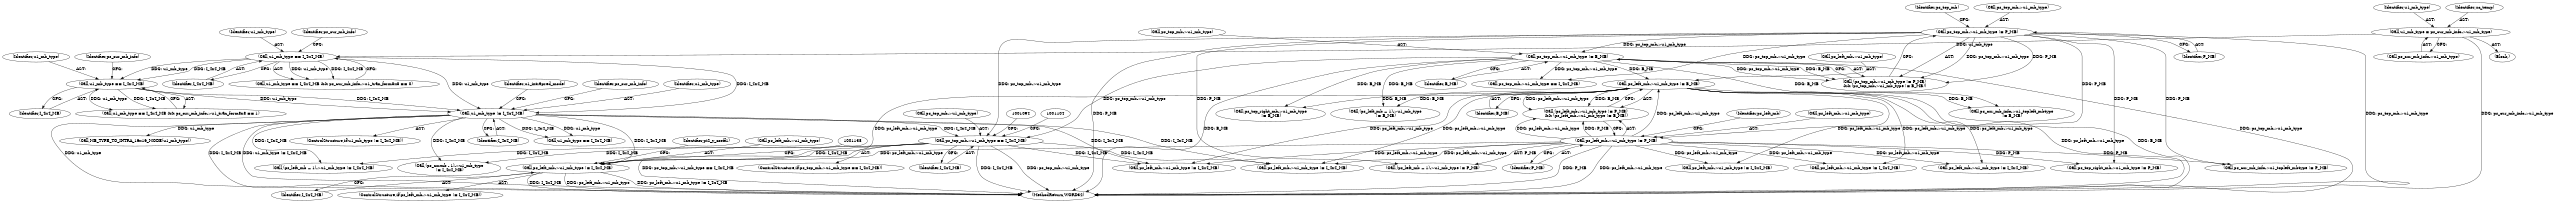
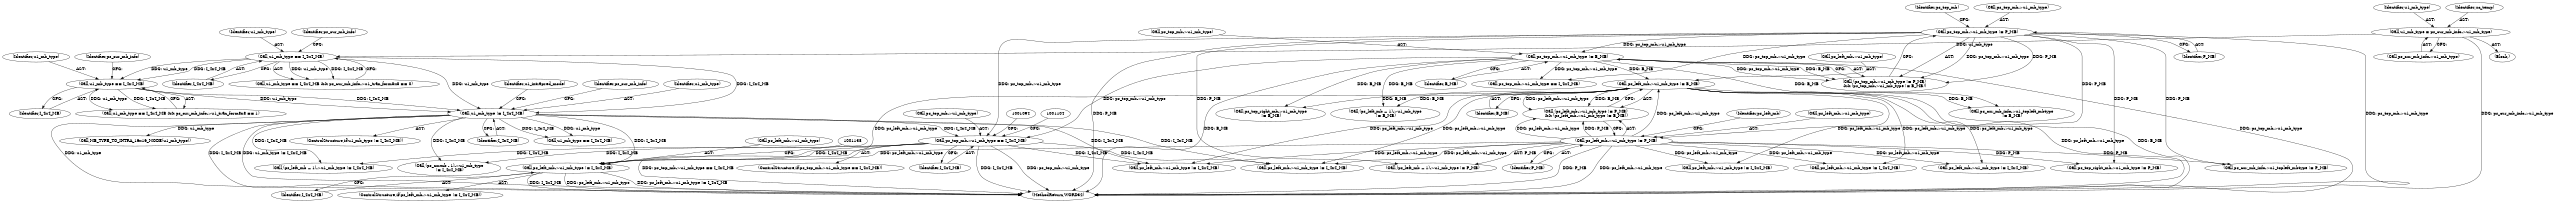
(706, 141) -> none
